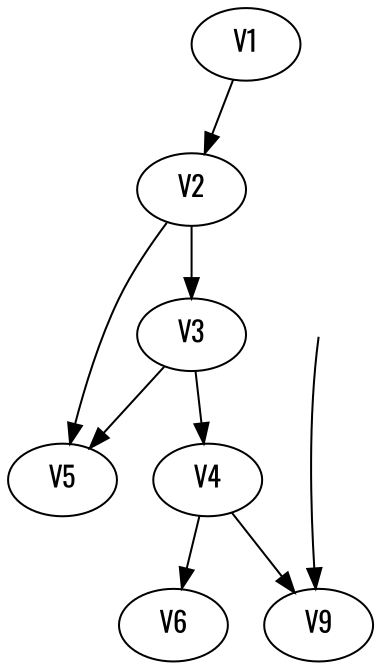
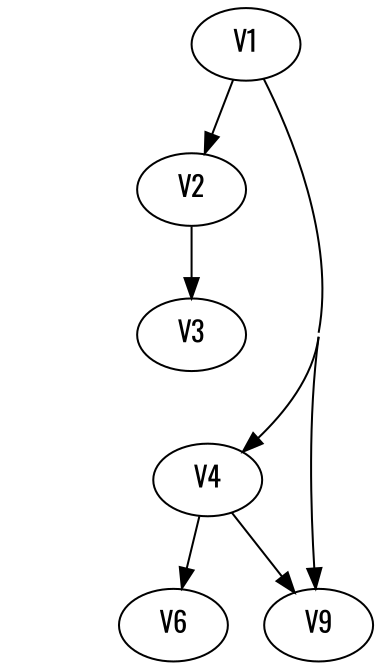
(199, 397) -> (310, 202)
(63, 480) -> none
